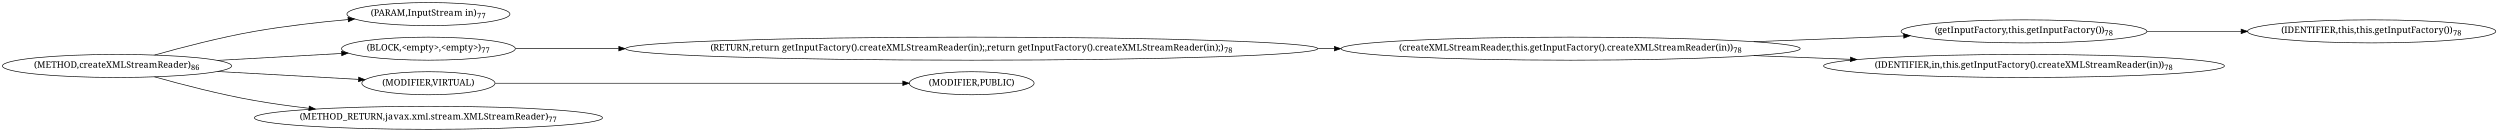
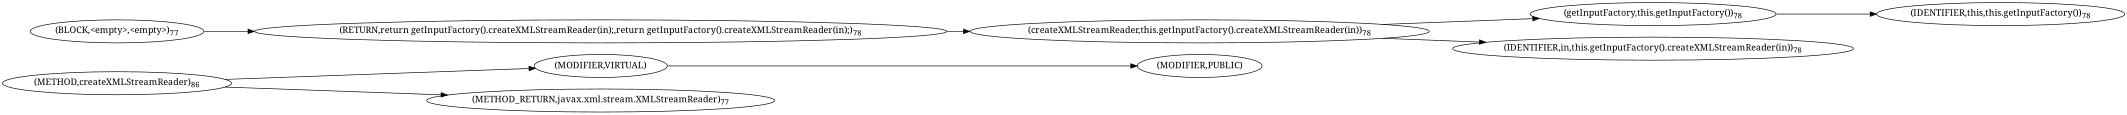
(428, 14) -> none
(279, 57) -> none
